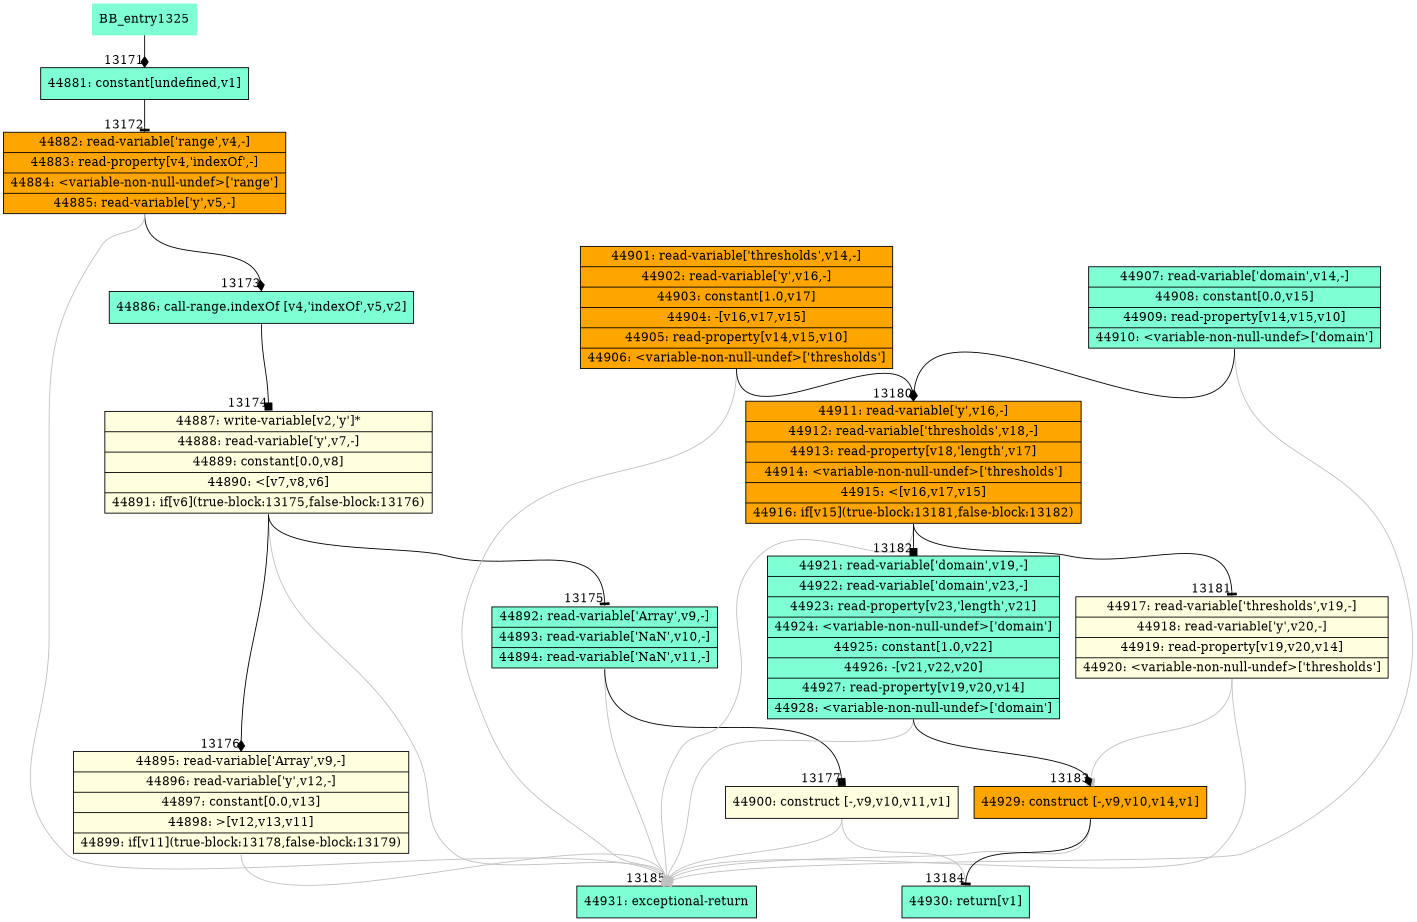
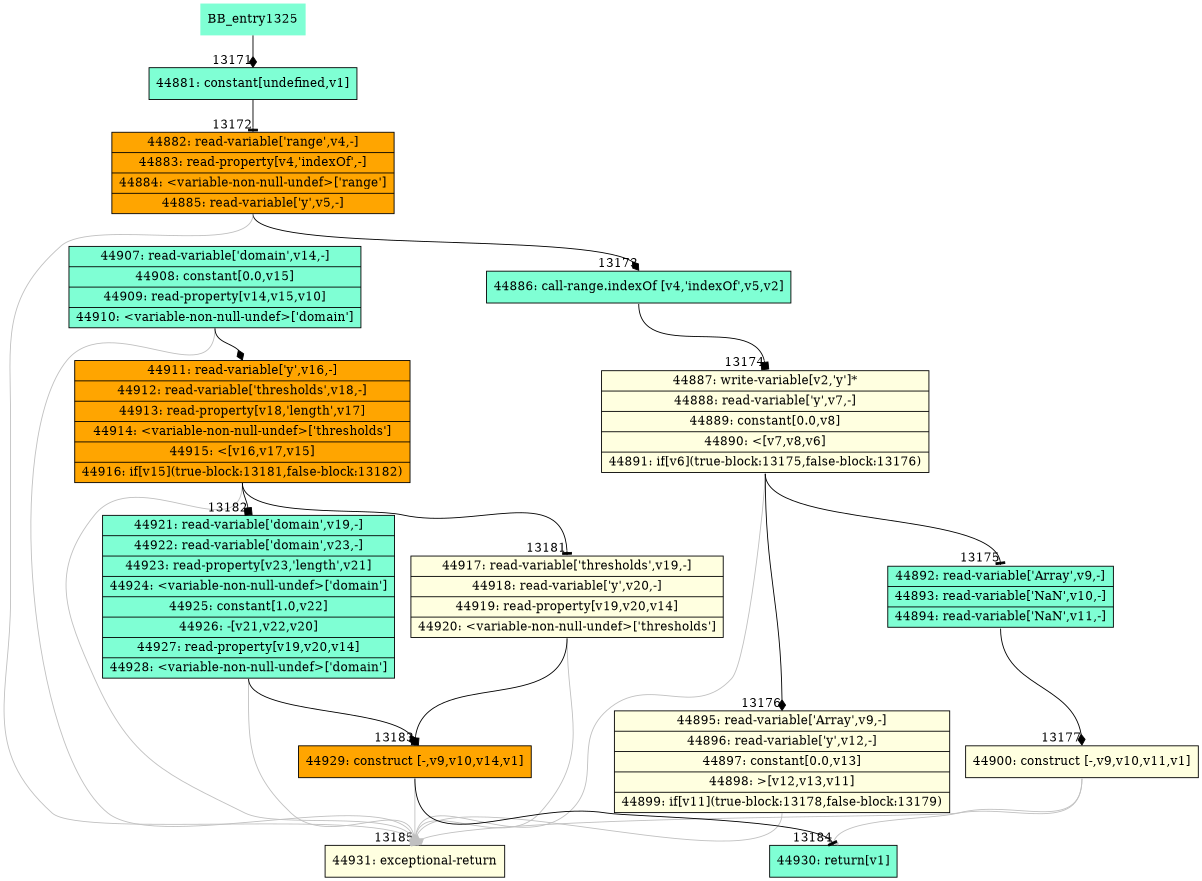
(737, 307) -> none
(726, 728) -> (1037, 684)
(1166, 731) -> (495, 691)
(625, 778) -> none
(667, 902) -> (415, 861)
